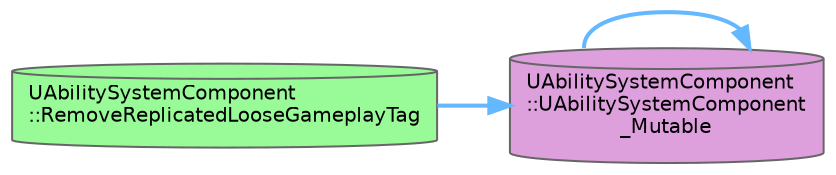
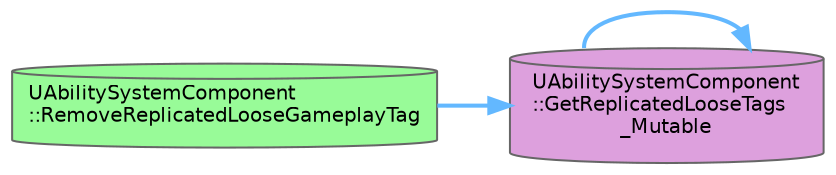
(667, 106) -> (667, 106)
